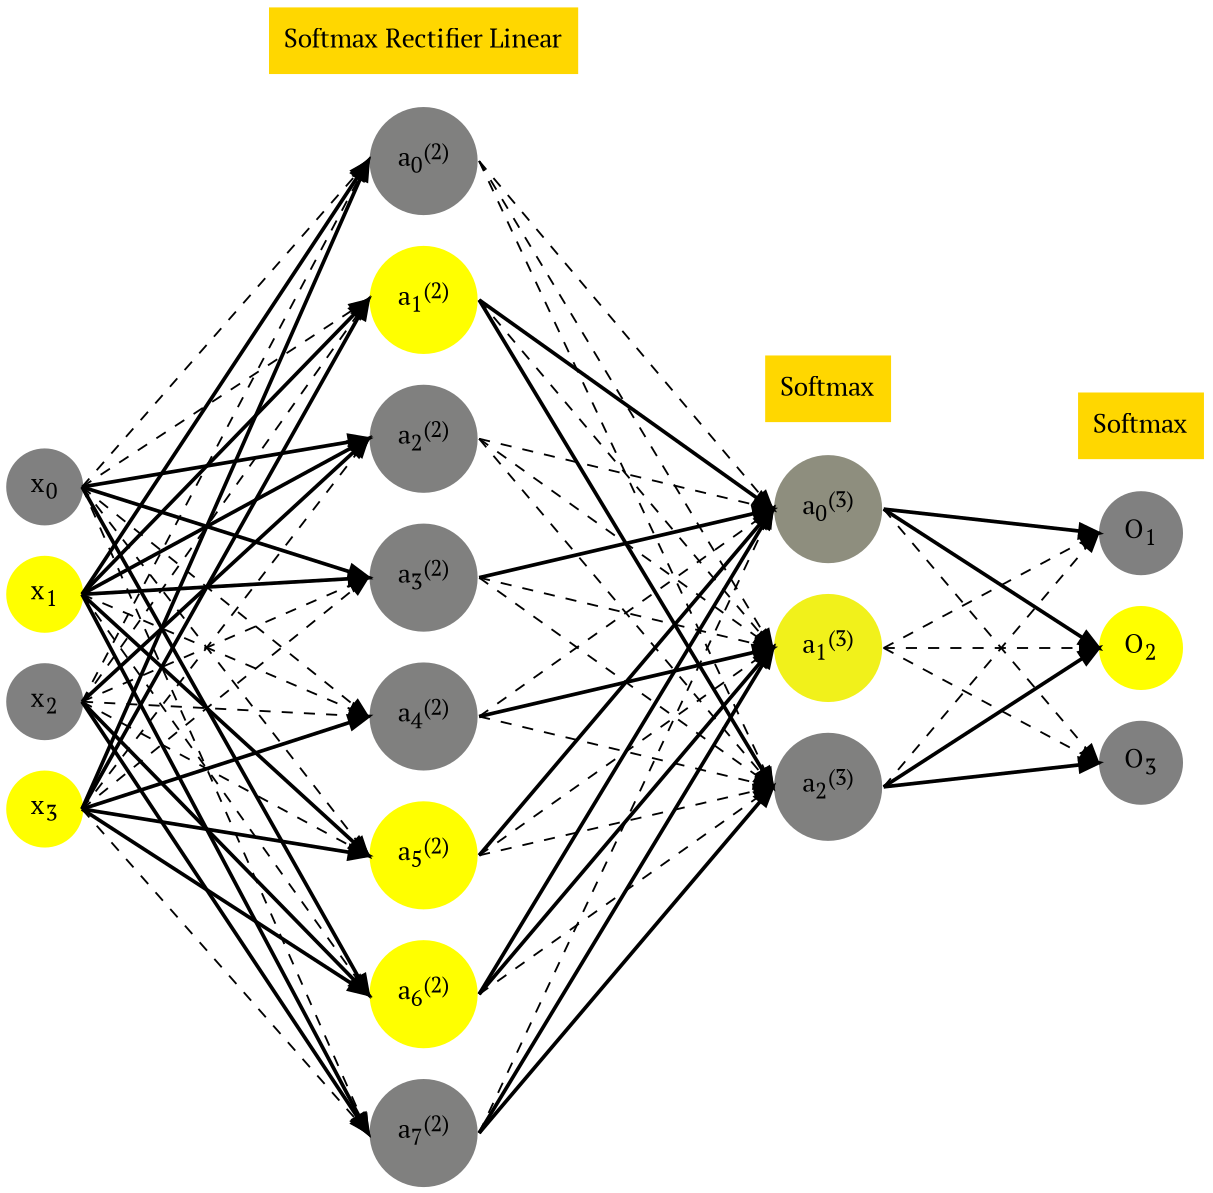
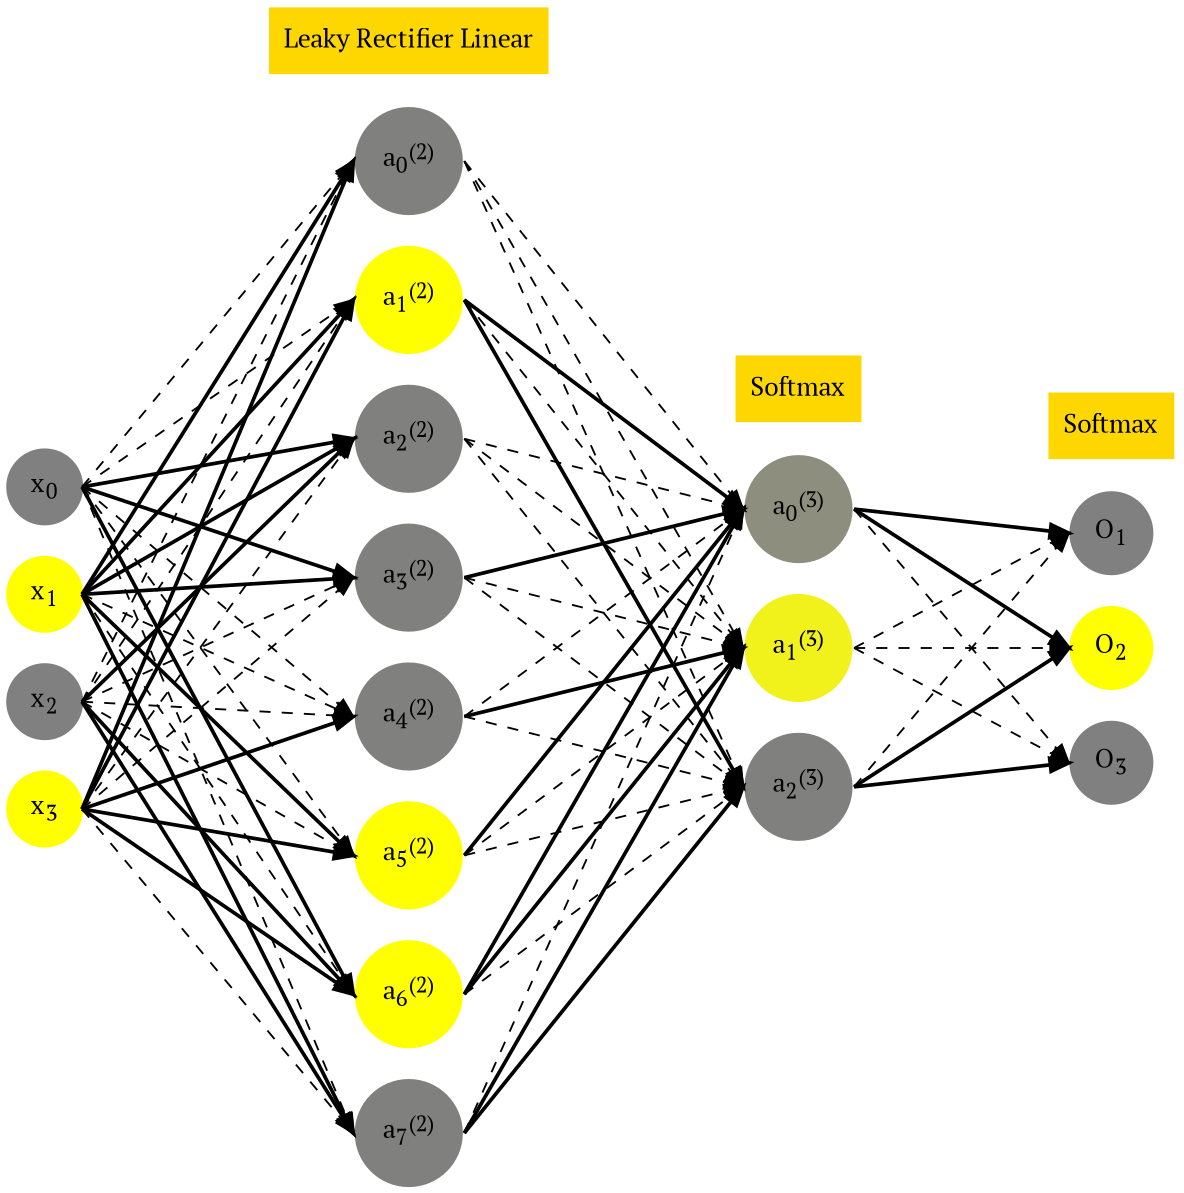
(424, 41) -> (409, 41)
